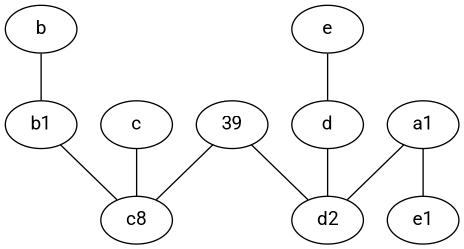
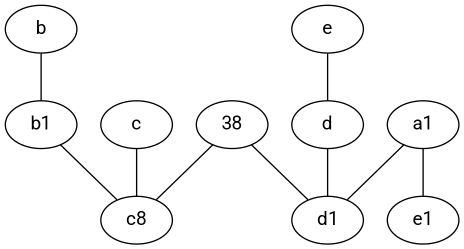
(232, 125) -> (232, 125)
(328, 220) -> (328, 220)
